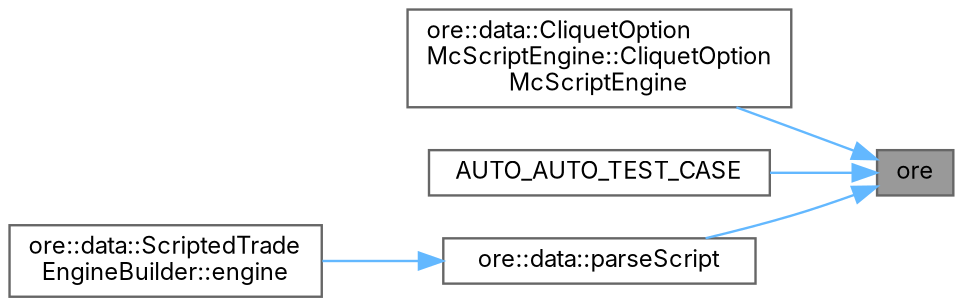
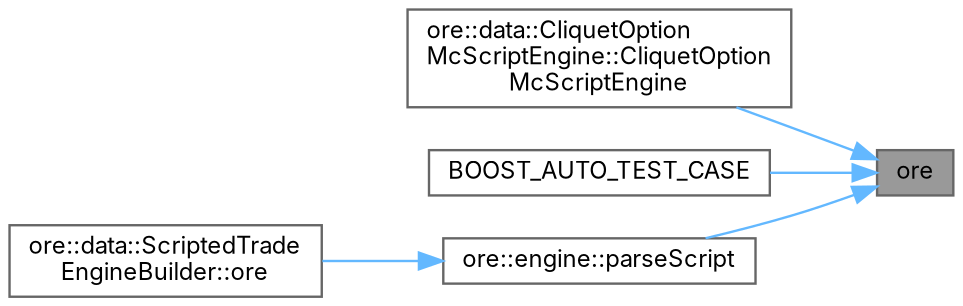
(599, 173) -> (599, 173)
(166, 261) -> (166, 261)
(599, 261) -> (599, 261)
